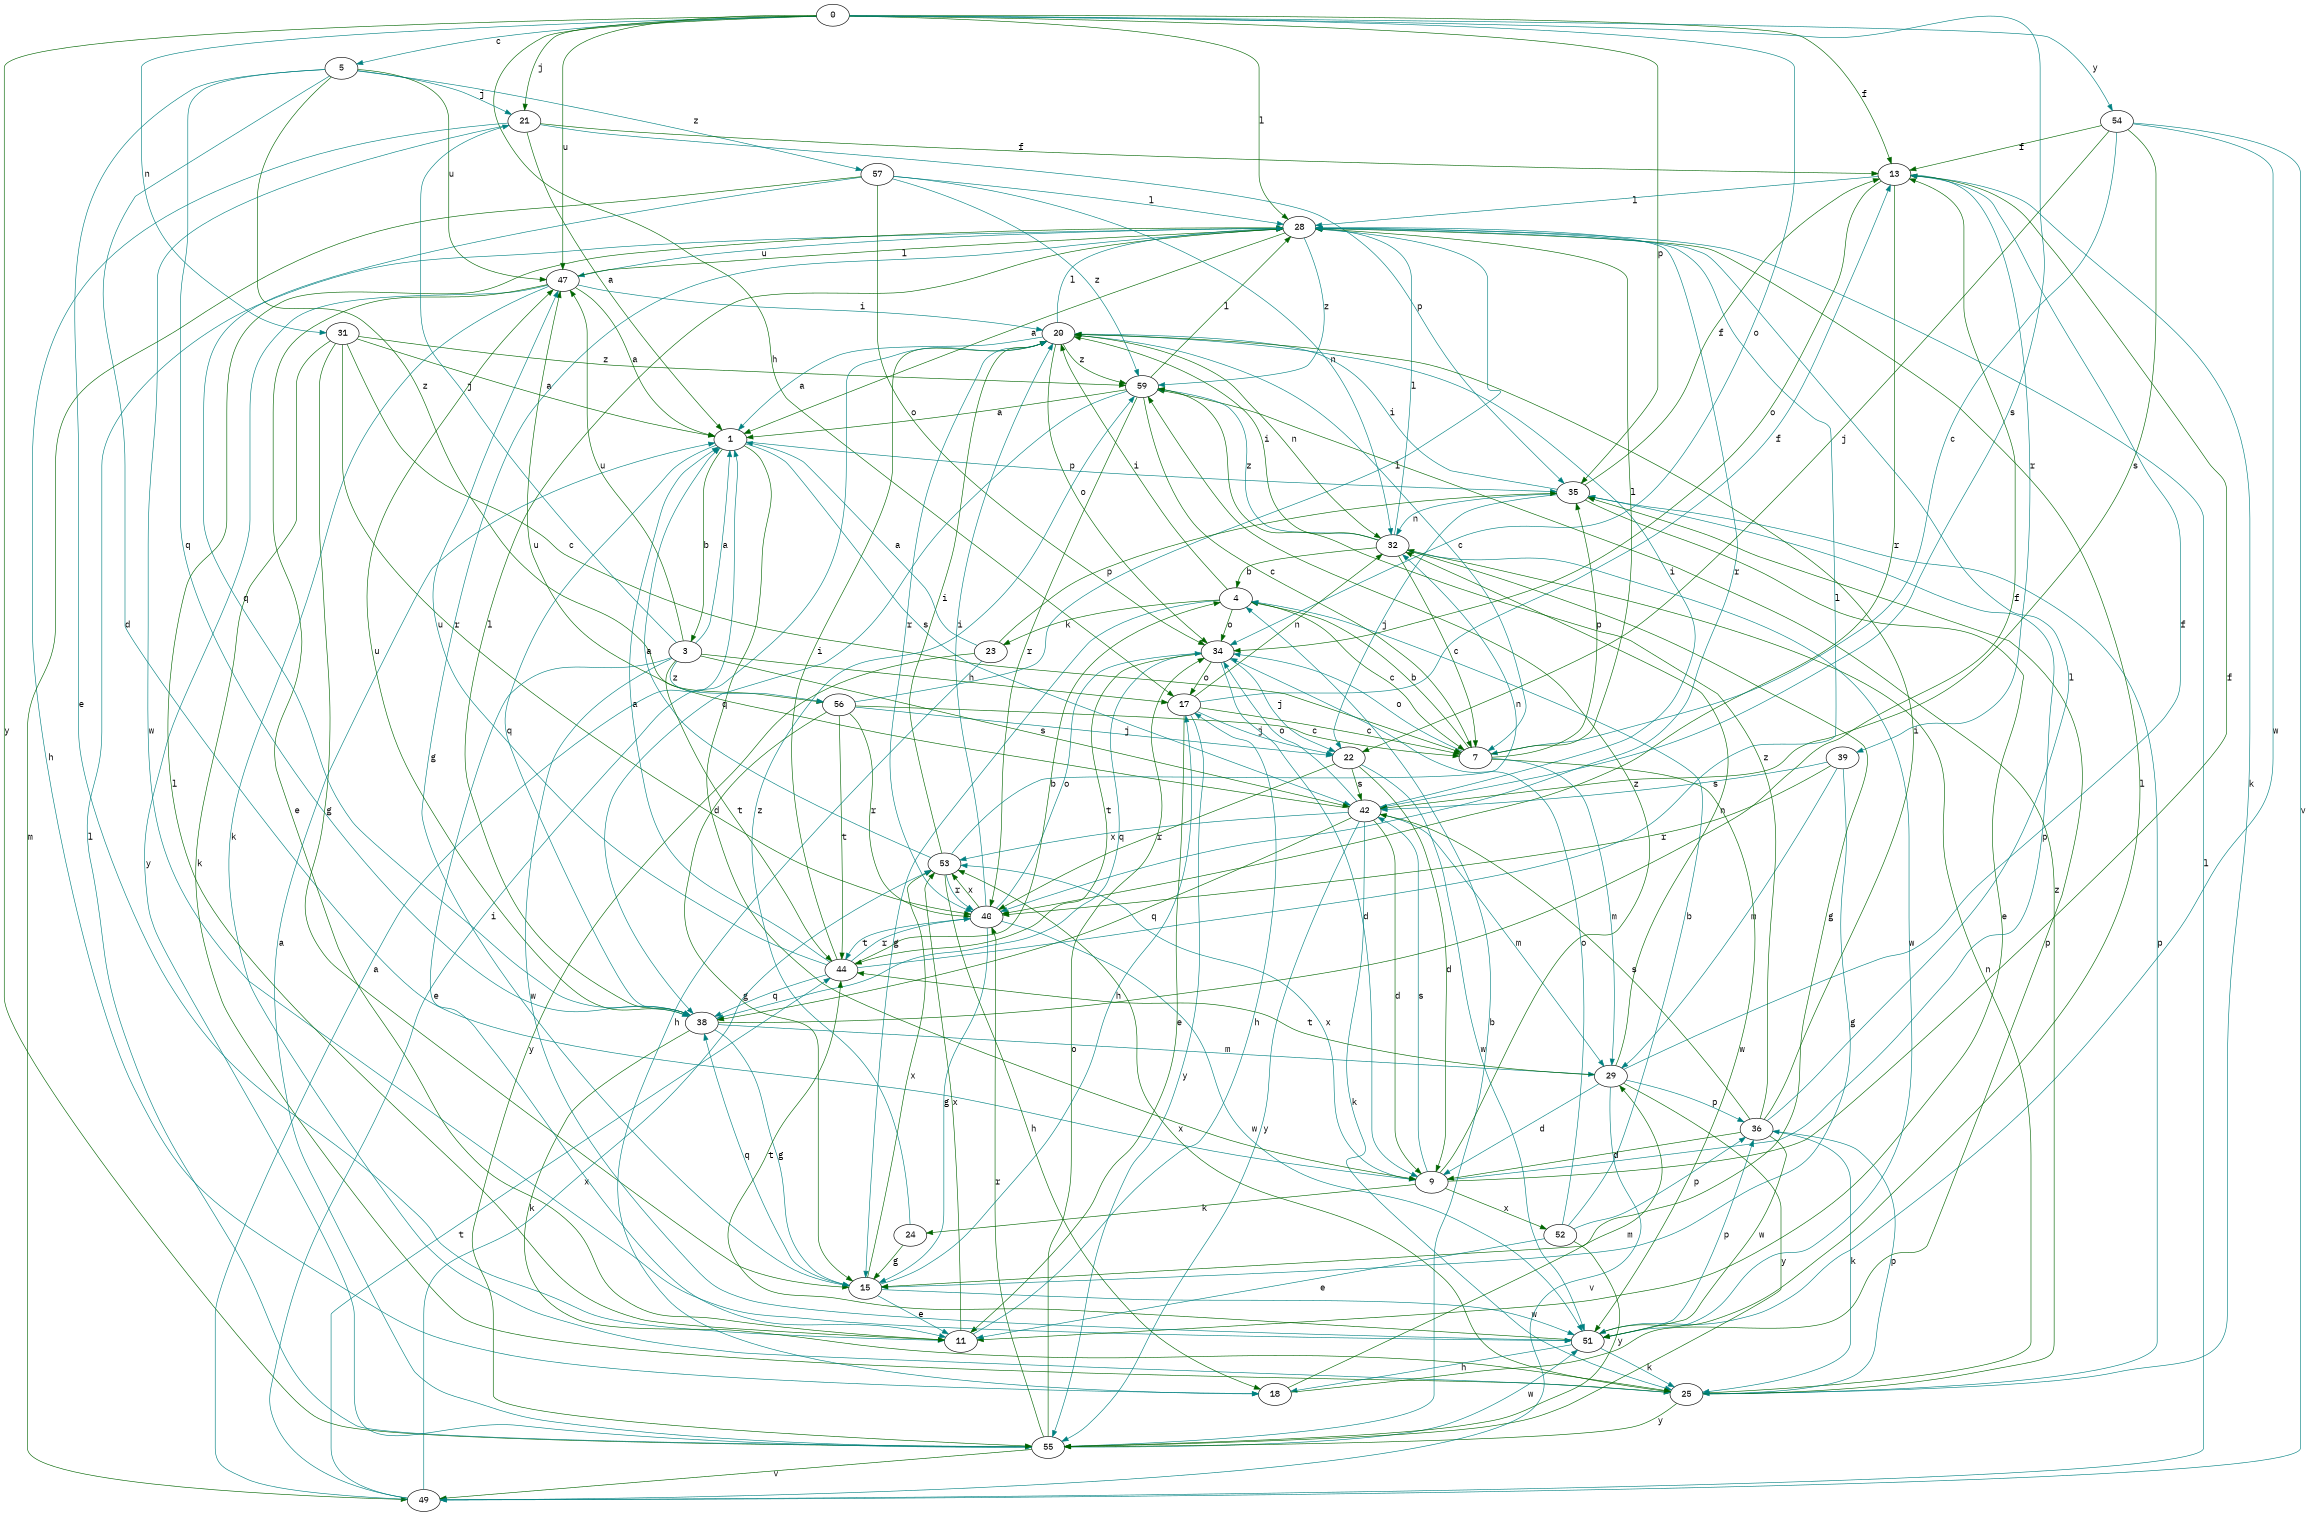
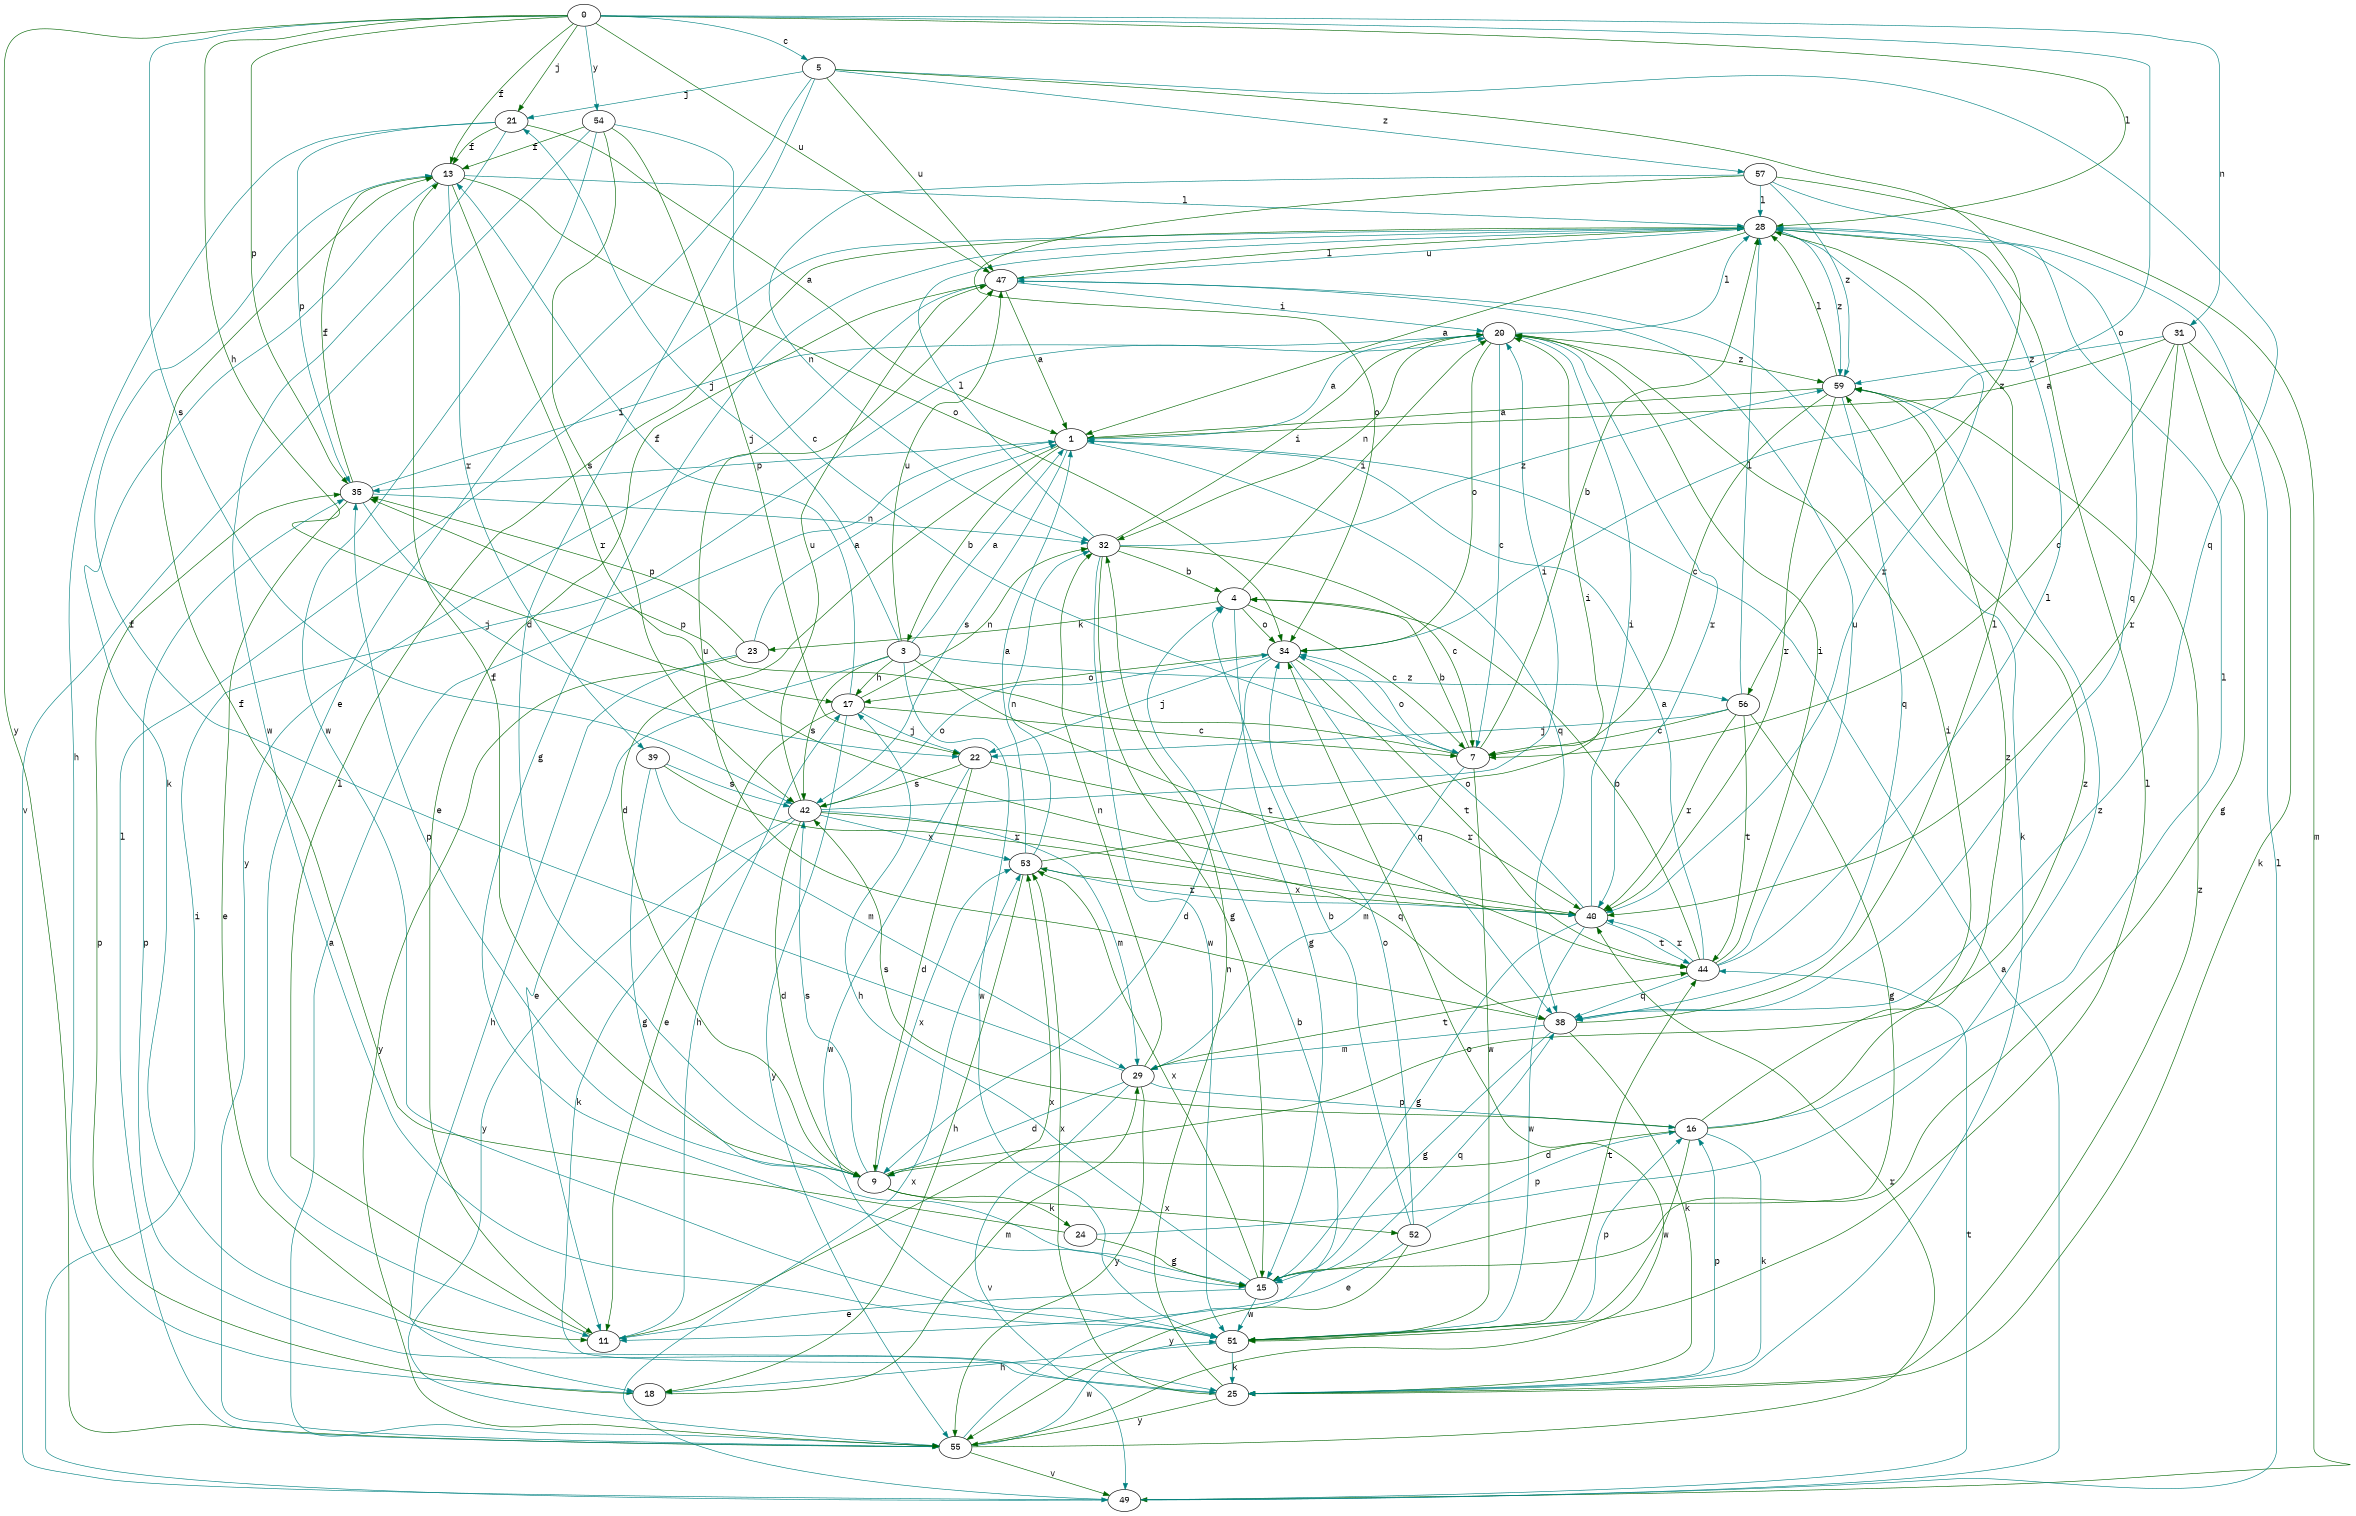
(738, 371) -> (2012, 360)
(1633, 493) -> (1587, 493)
(1631, 873) -> (332, 912)
(1757, 1129) -> (1691, 1129)
